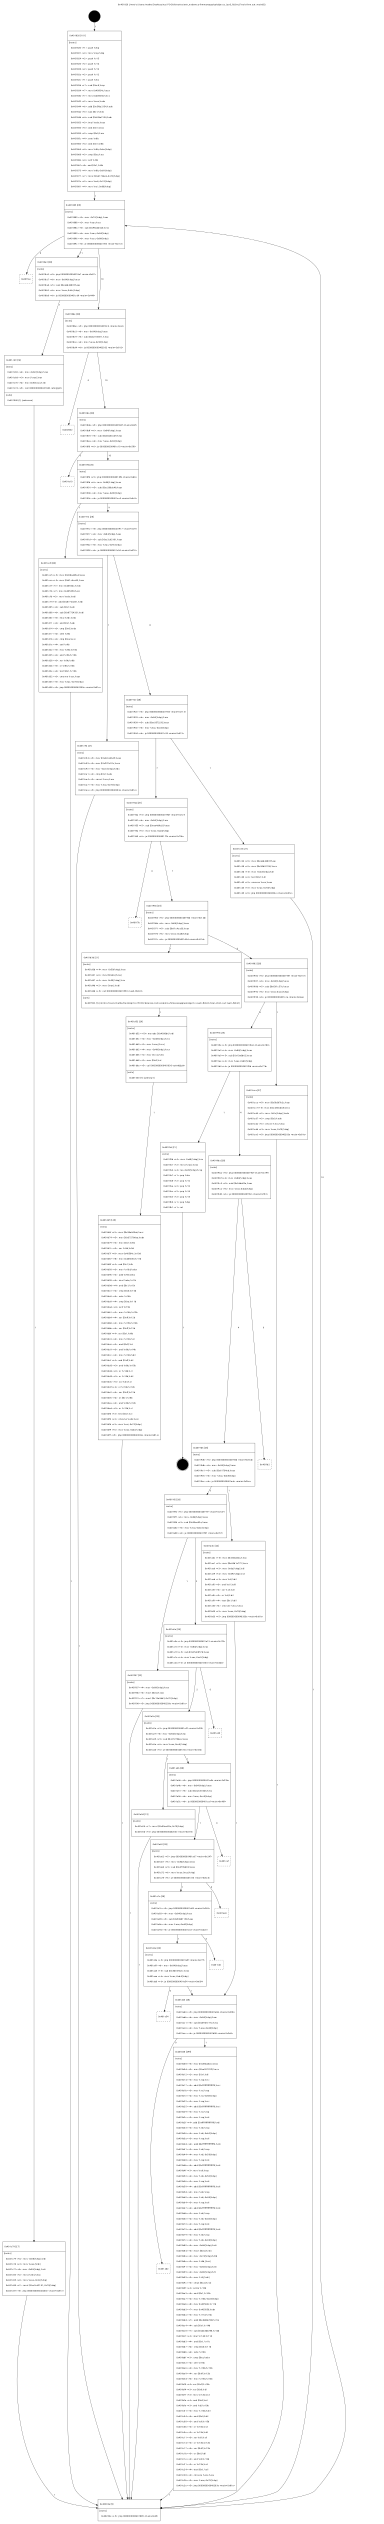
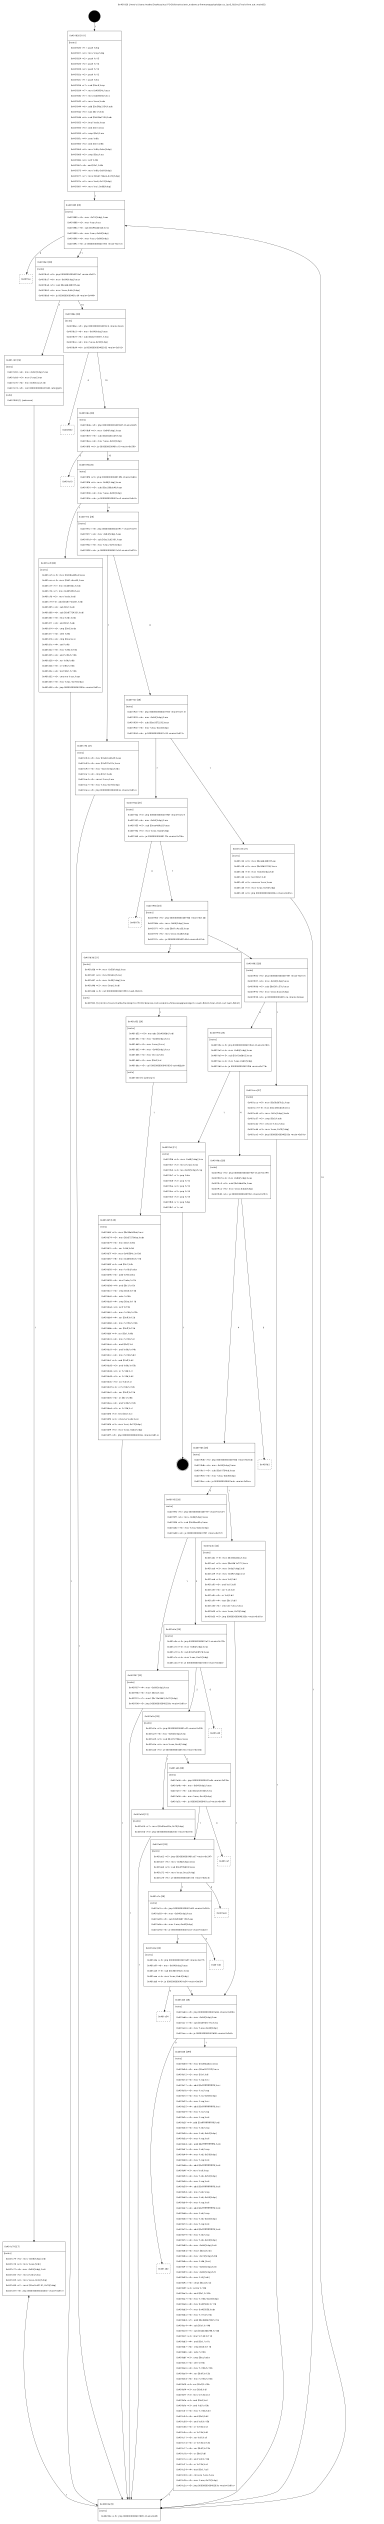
(100, 278) -> (80, 304)
(20, 2422) -> (29, 2418)
